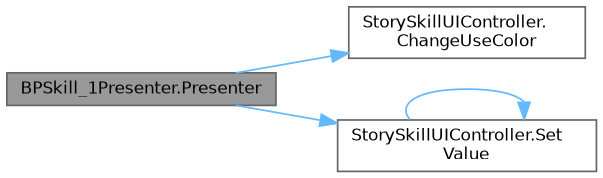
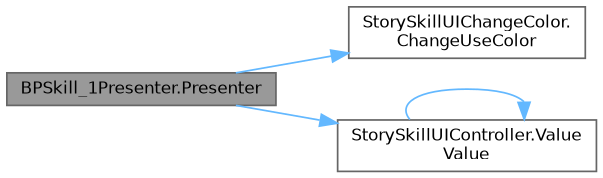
(467, 33) -> (467, 33)
(467, 146) -> (467, 146)
